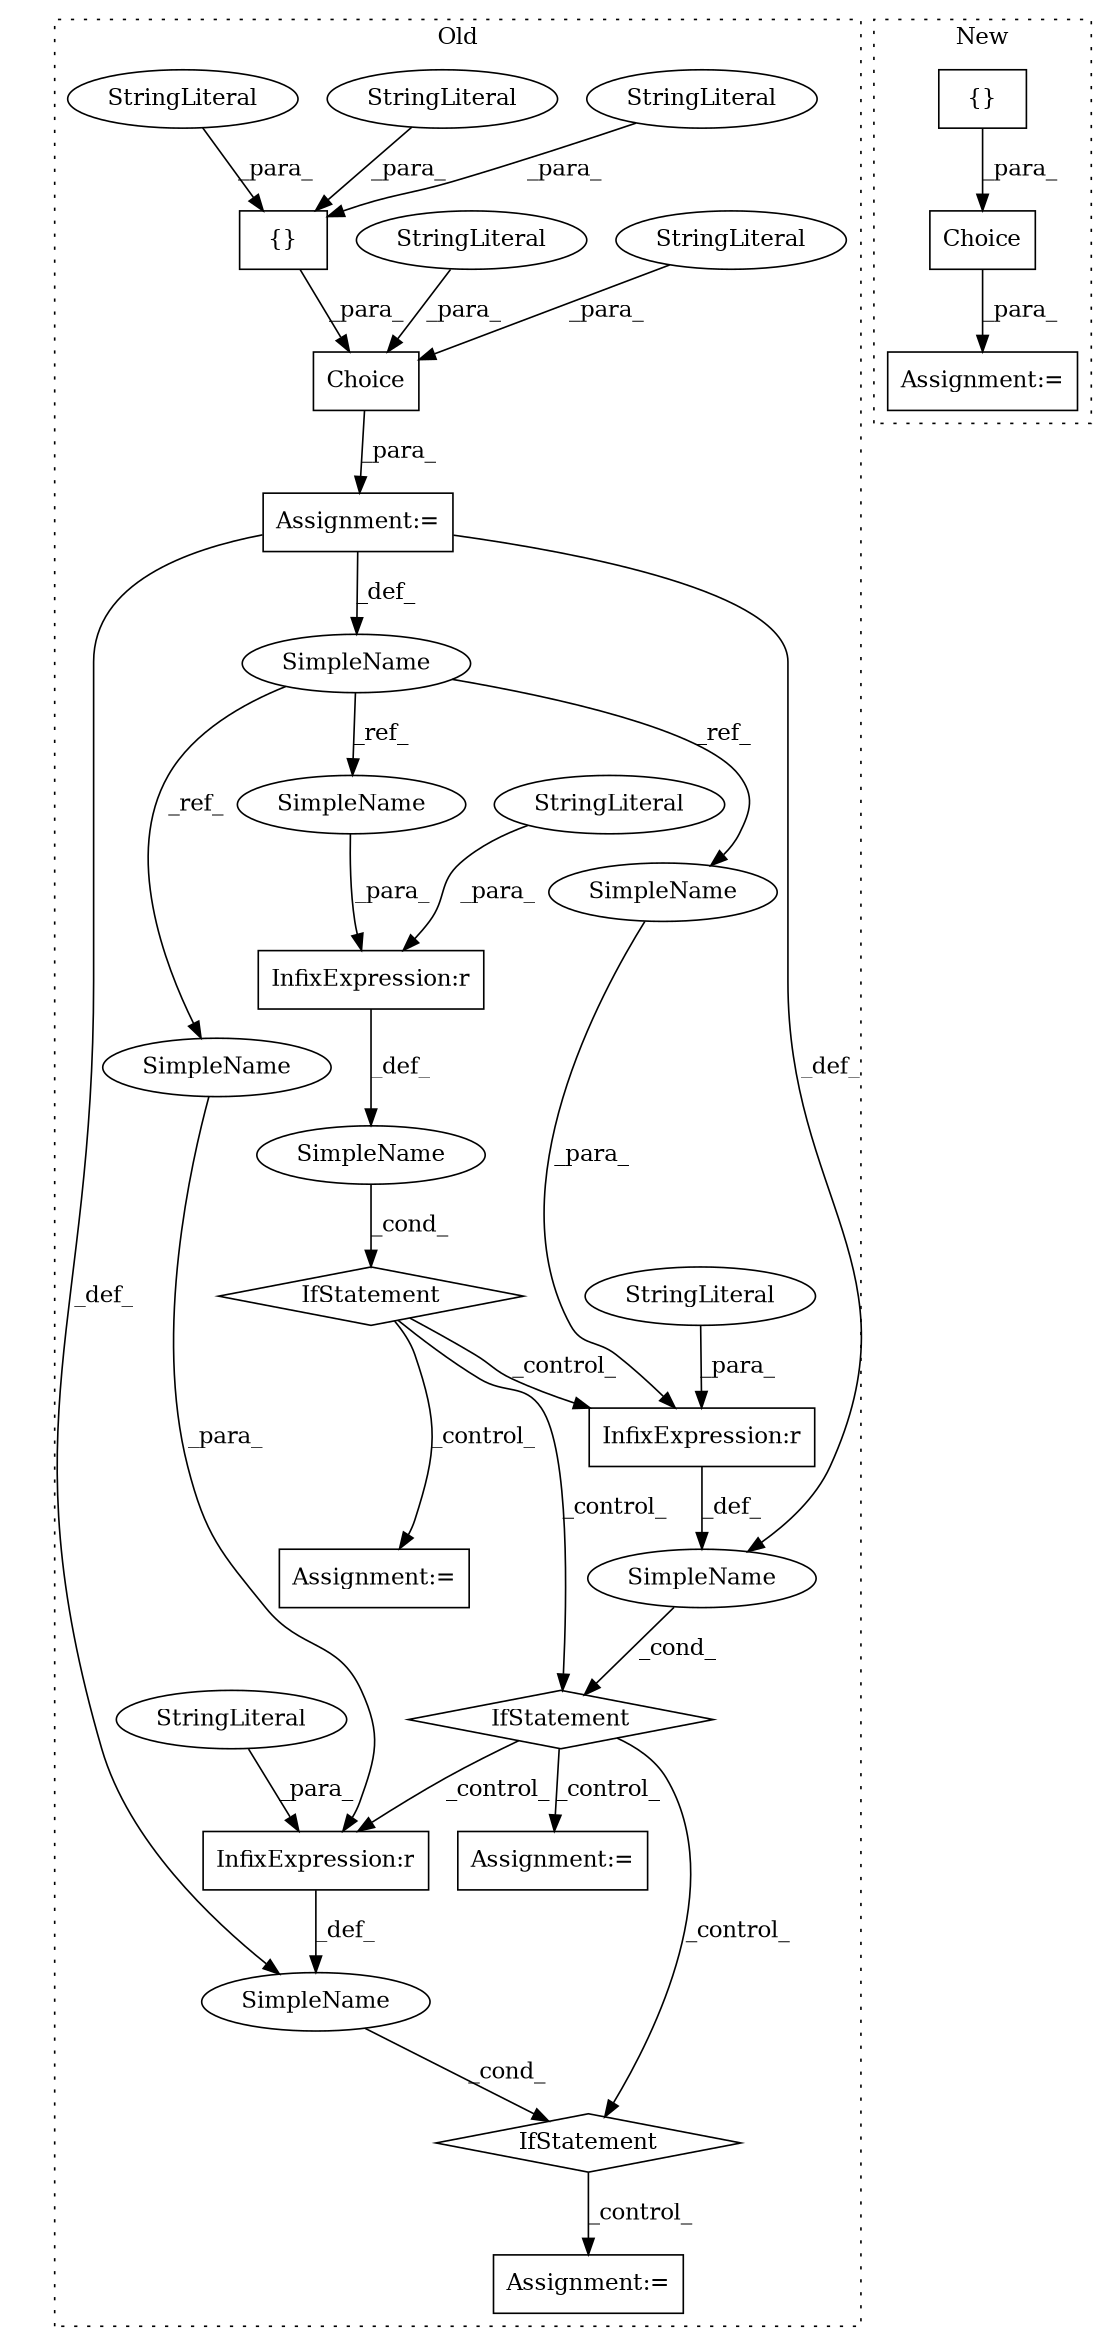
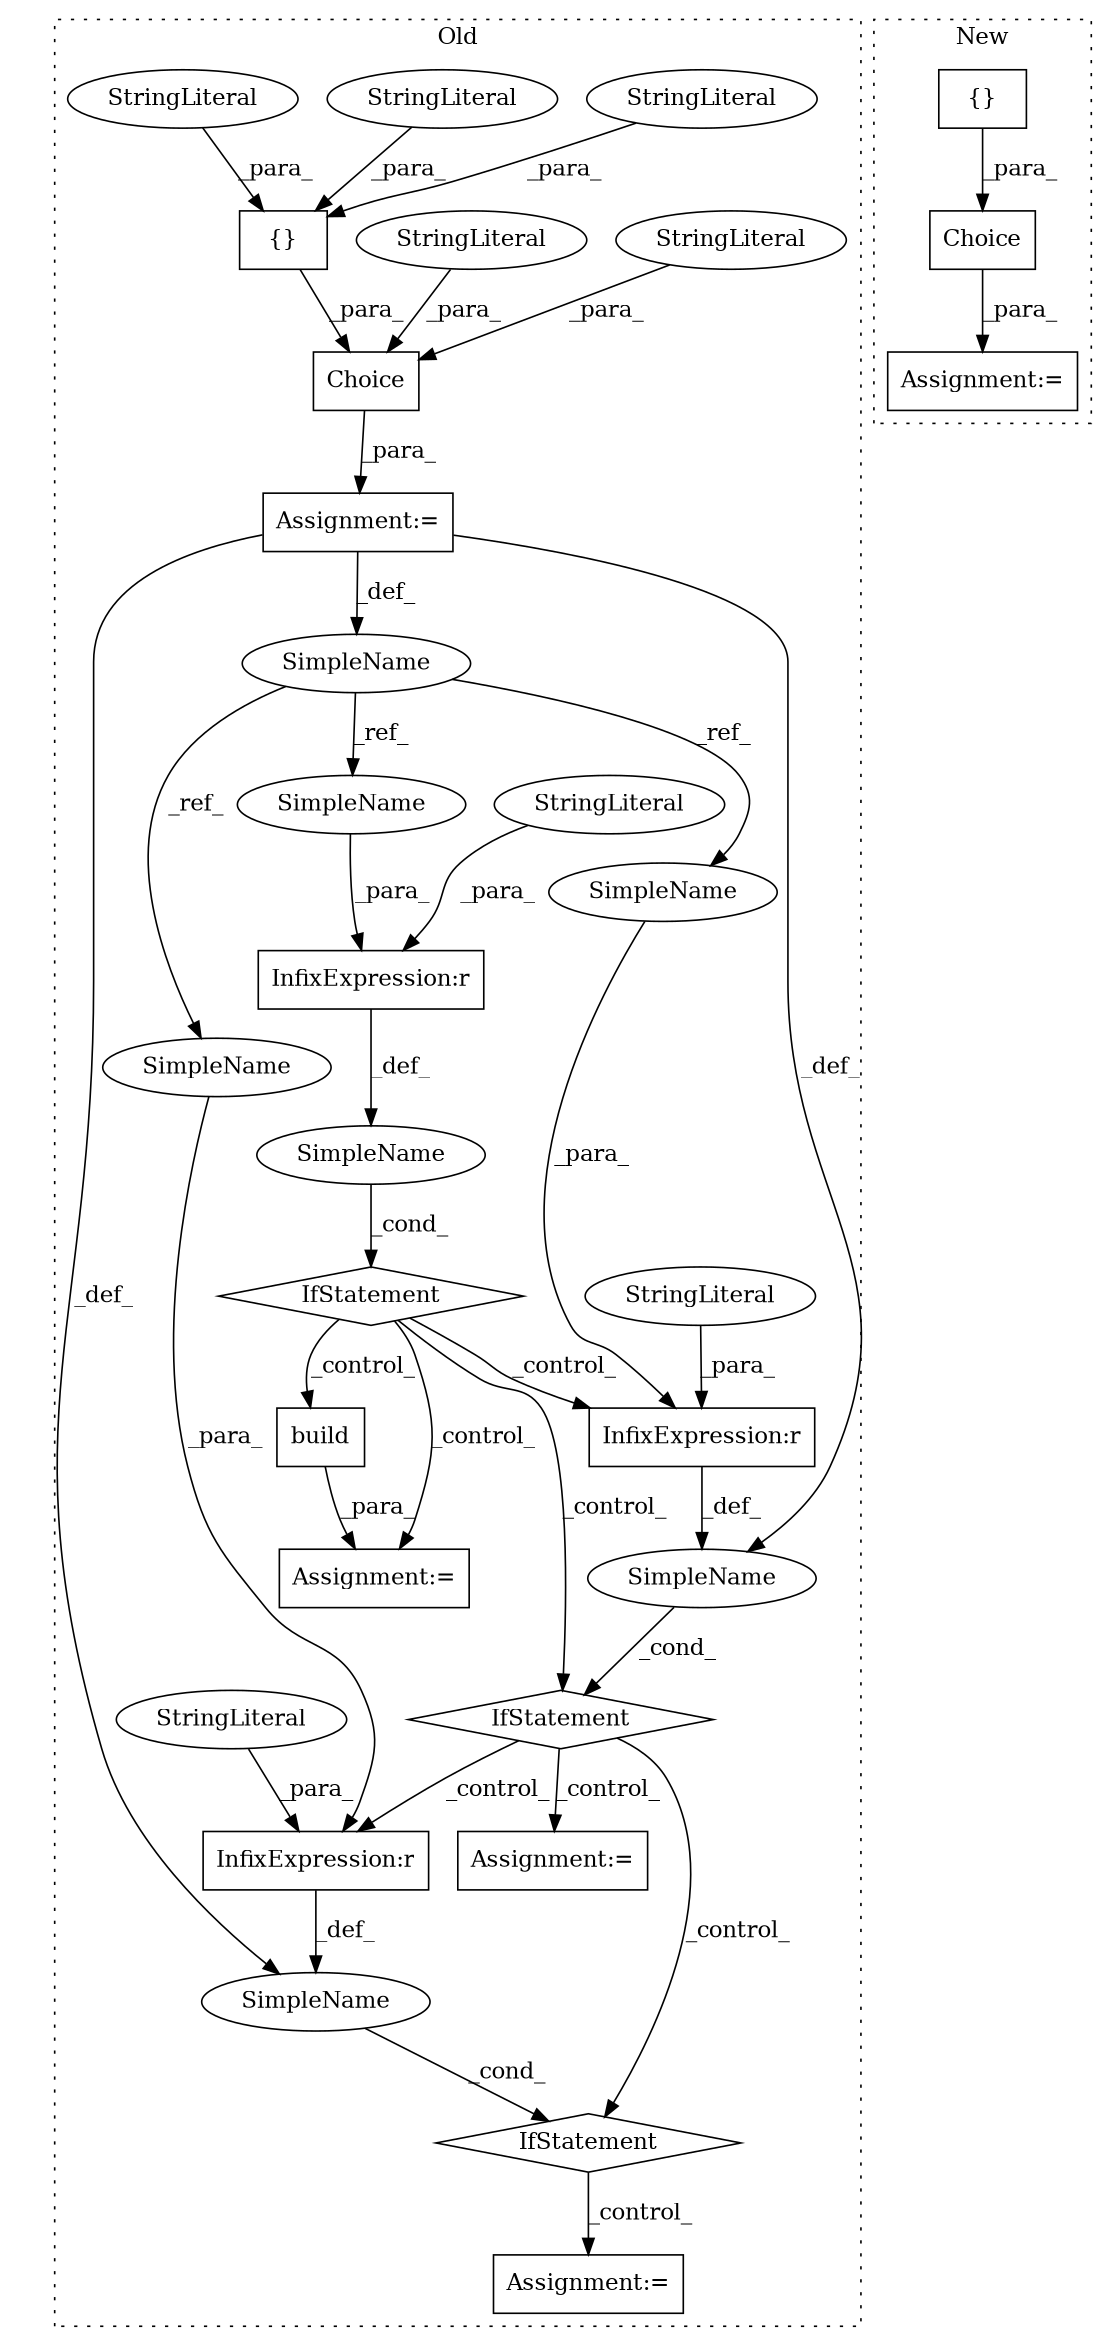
none -> (321, 1437)
